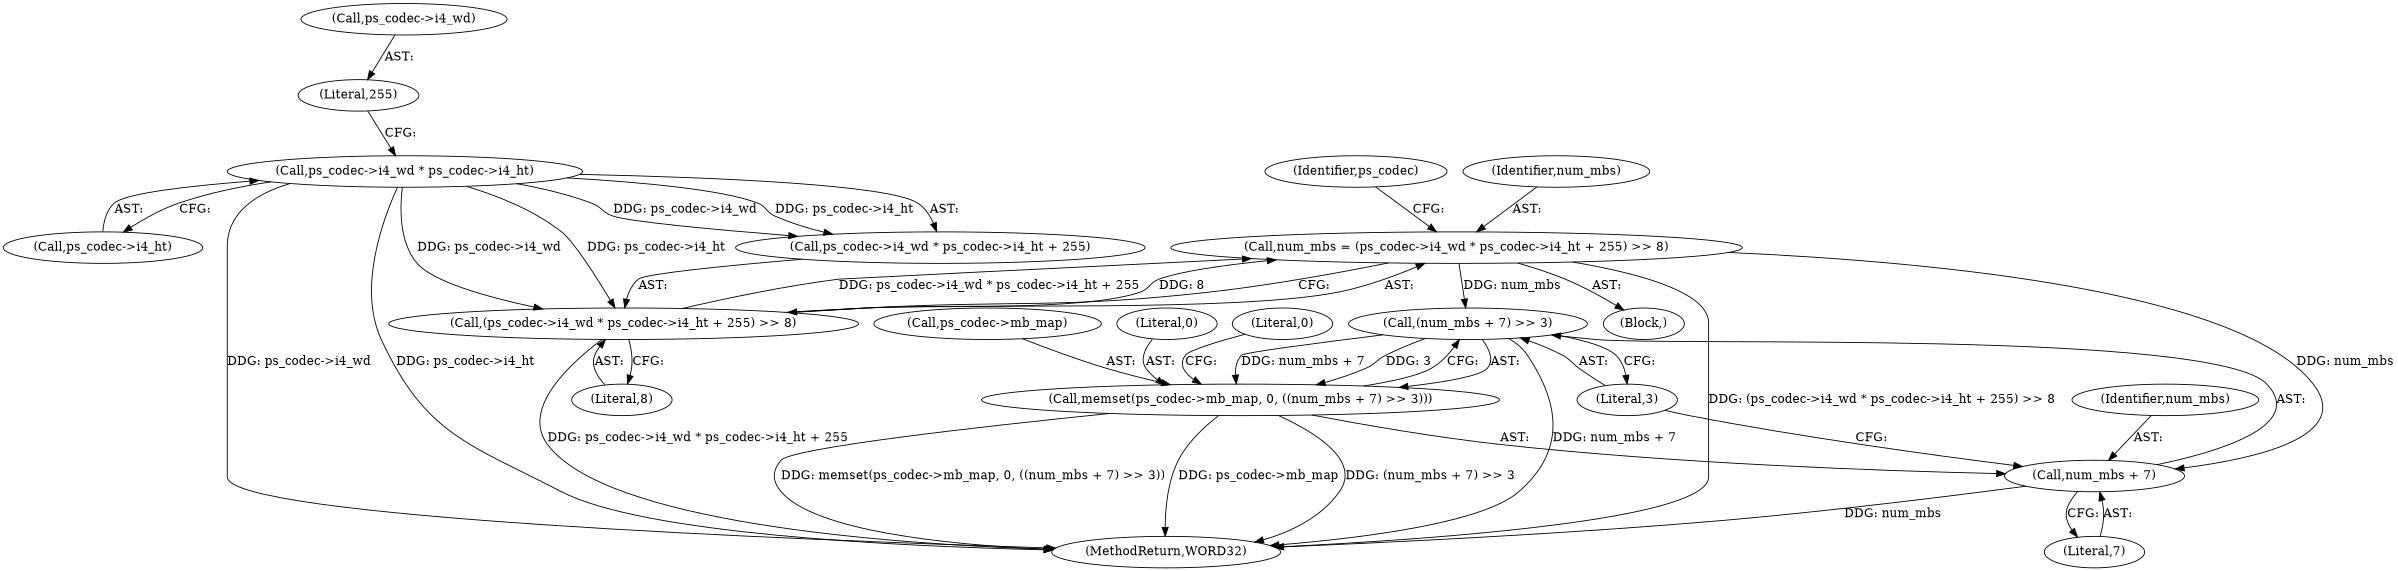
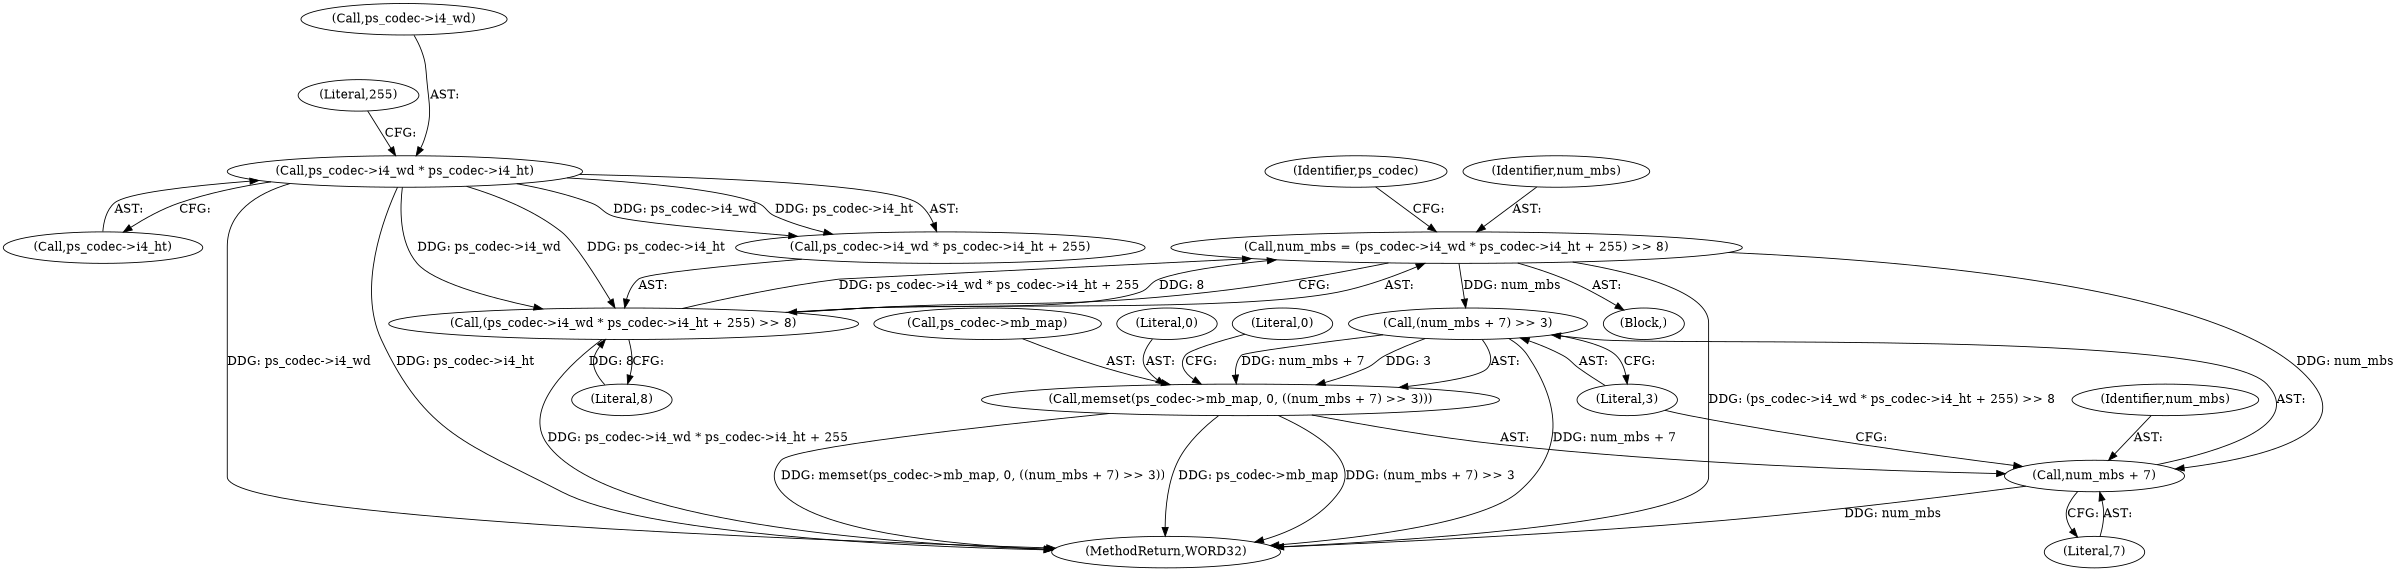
(384, 54) -> (428, 91)
(611, 362) -> (611, 362)
(1413, 375) -> none
